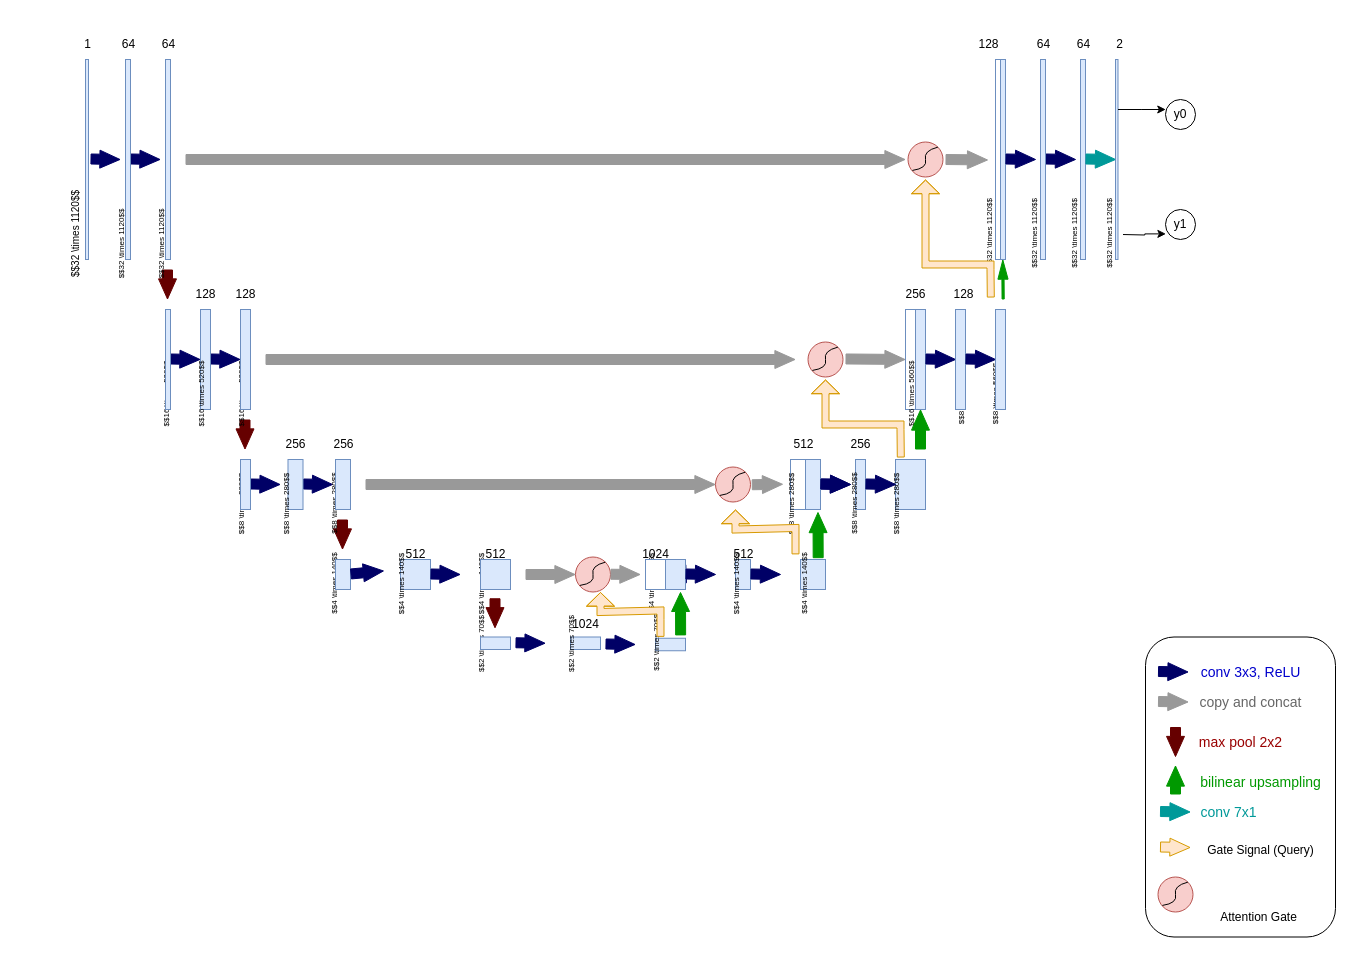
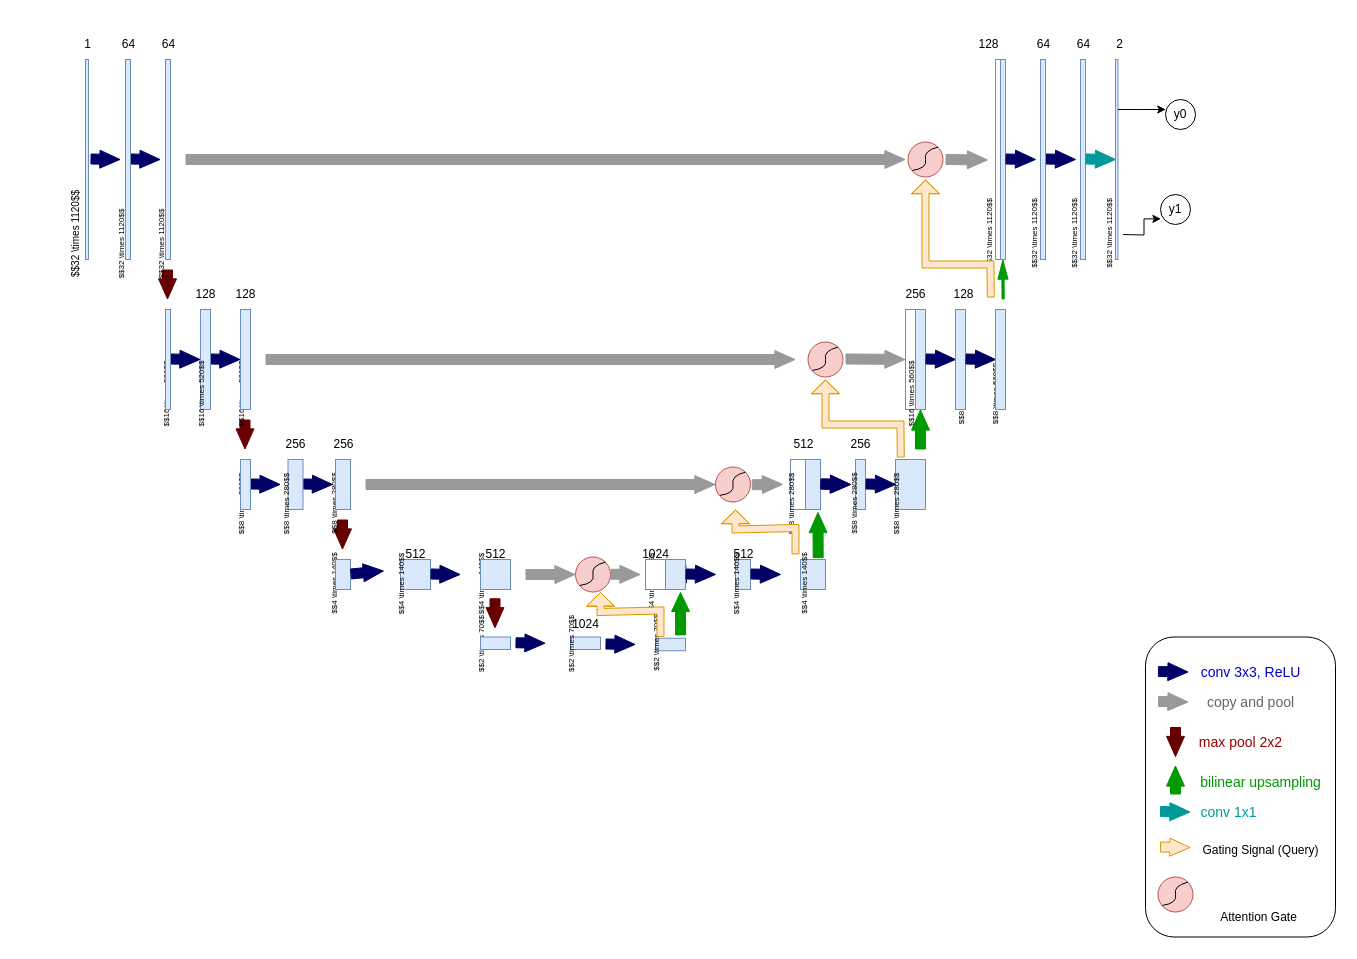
(1181, 225) -> (1176, 210)
(1251, 703) -> (1251, 703)
(1229, 813) -> (1229, 813)
(1261, 851) -> (1261, 851)
